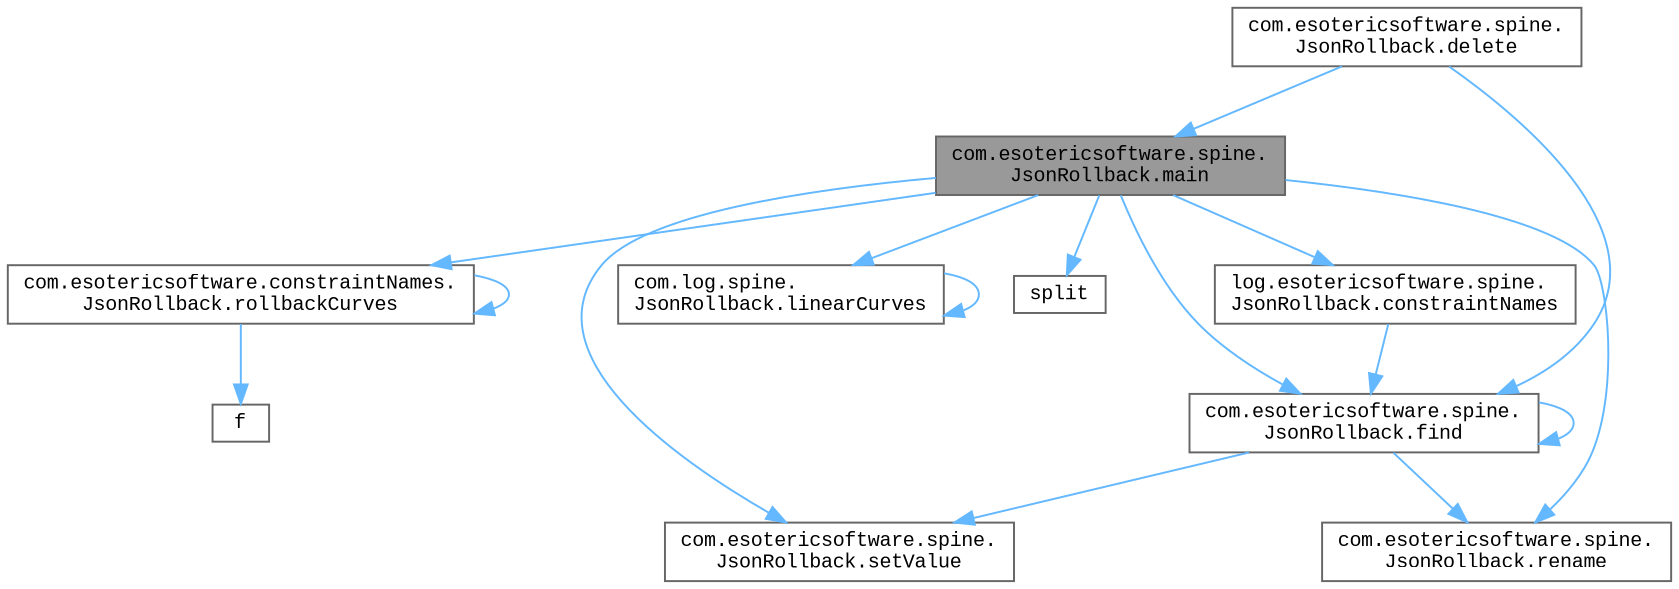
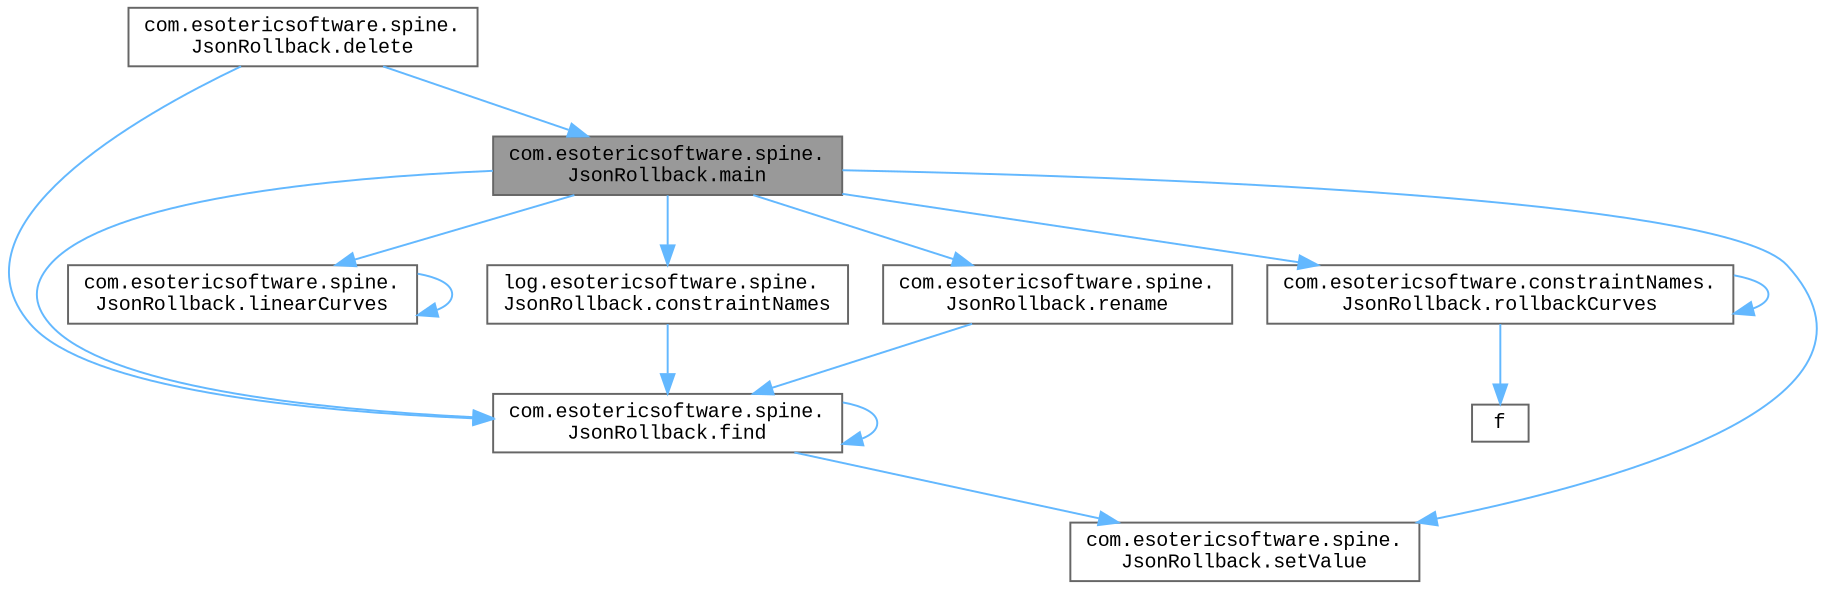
(781, 294) -> (243, 294)
(1060, 294) -> none
(1423, 481) -> (872, 356)
